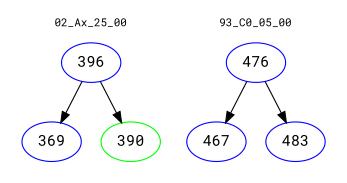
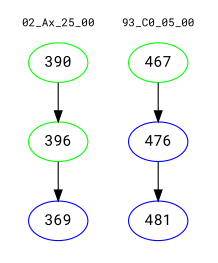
(91, 63) -> (58, 142)
(108, 97) -> (58, 97)
(239, 97) -> (158, 97)
(216, 142) -> (158, 63)
(296, 142) -> (158, 221)
